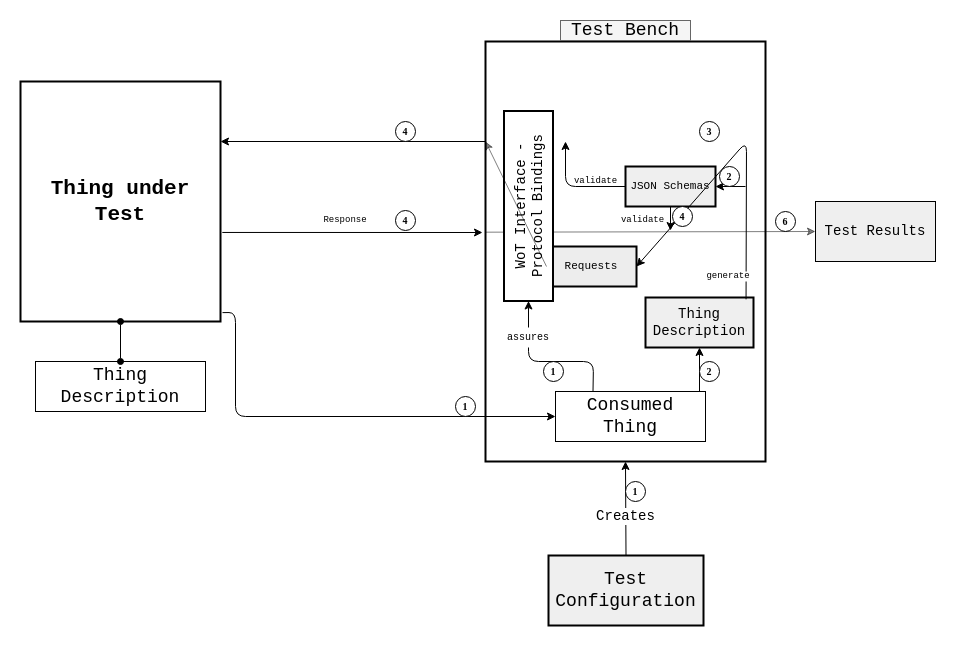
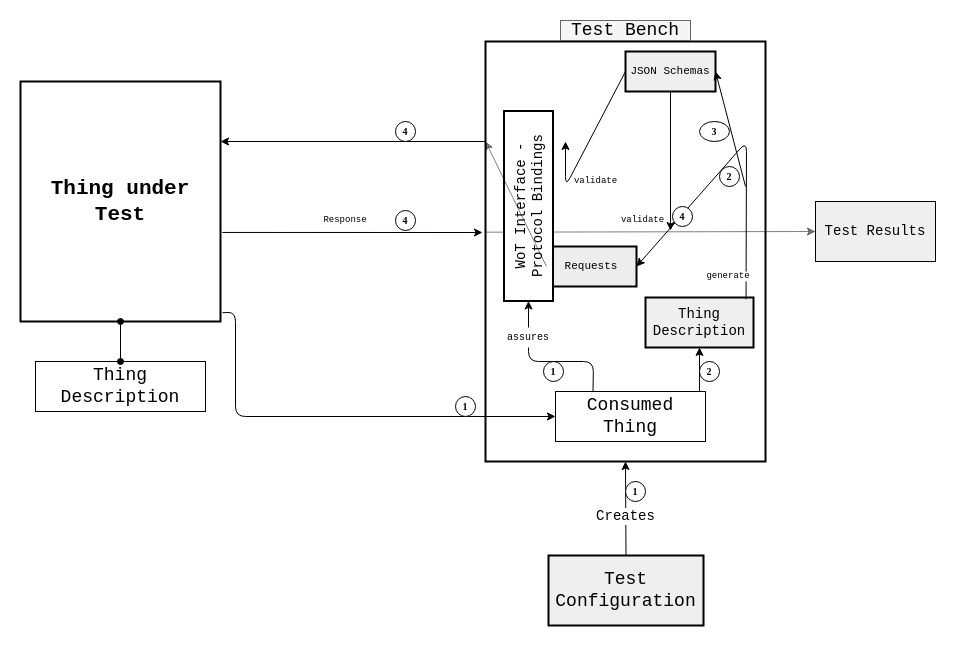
(710, 132) -> (715, 132)
(671, 187) -> (671, 72)
(786, 222) -> none
